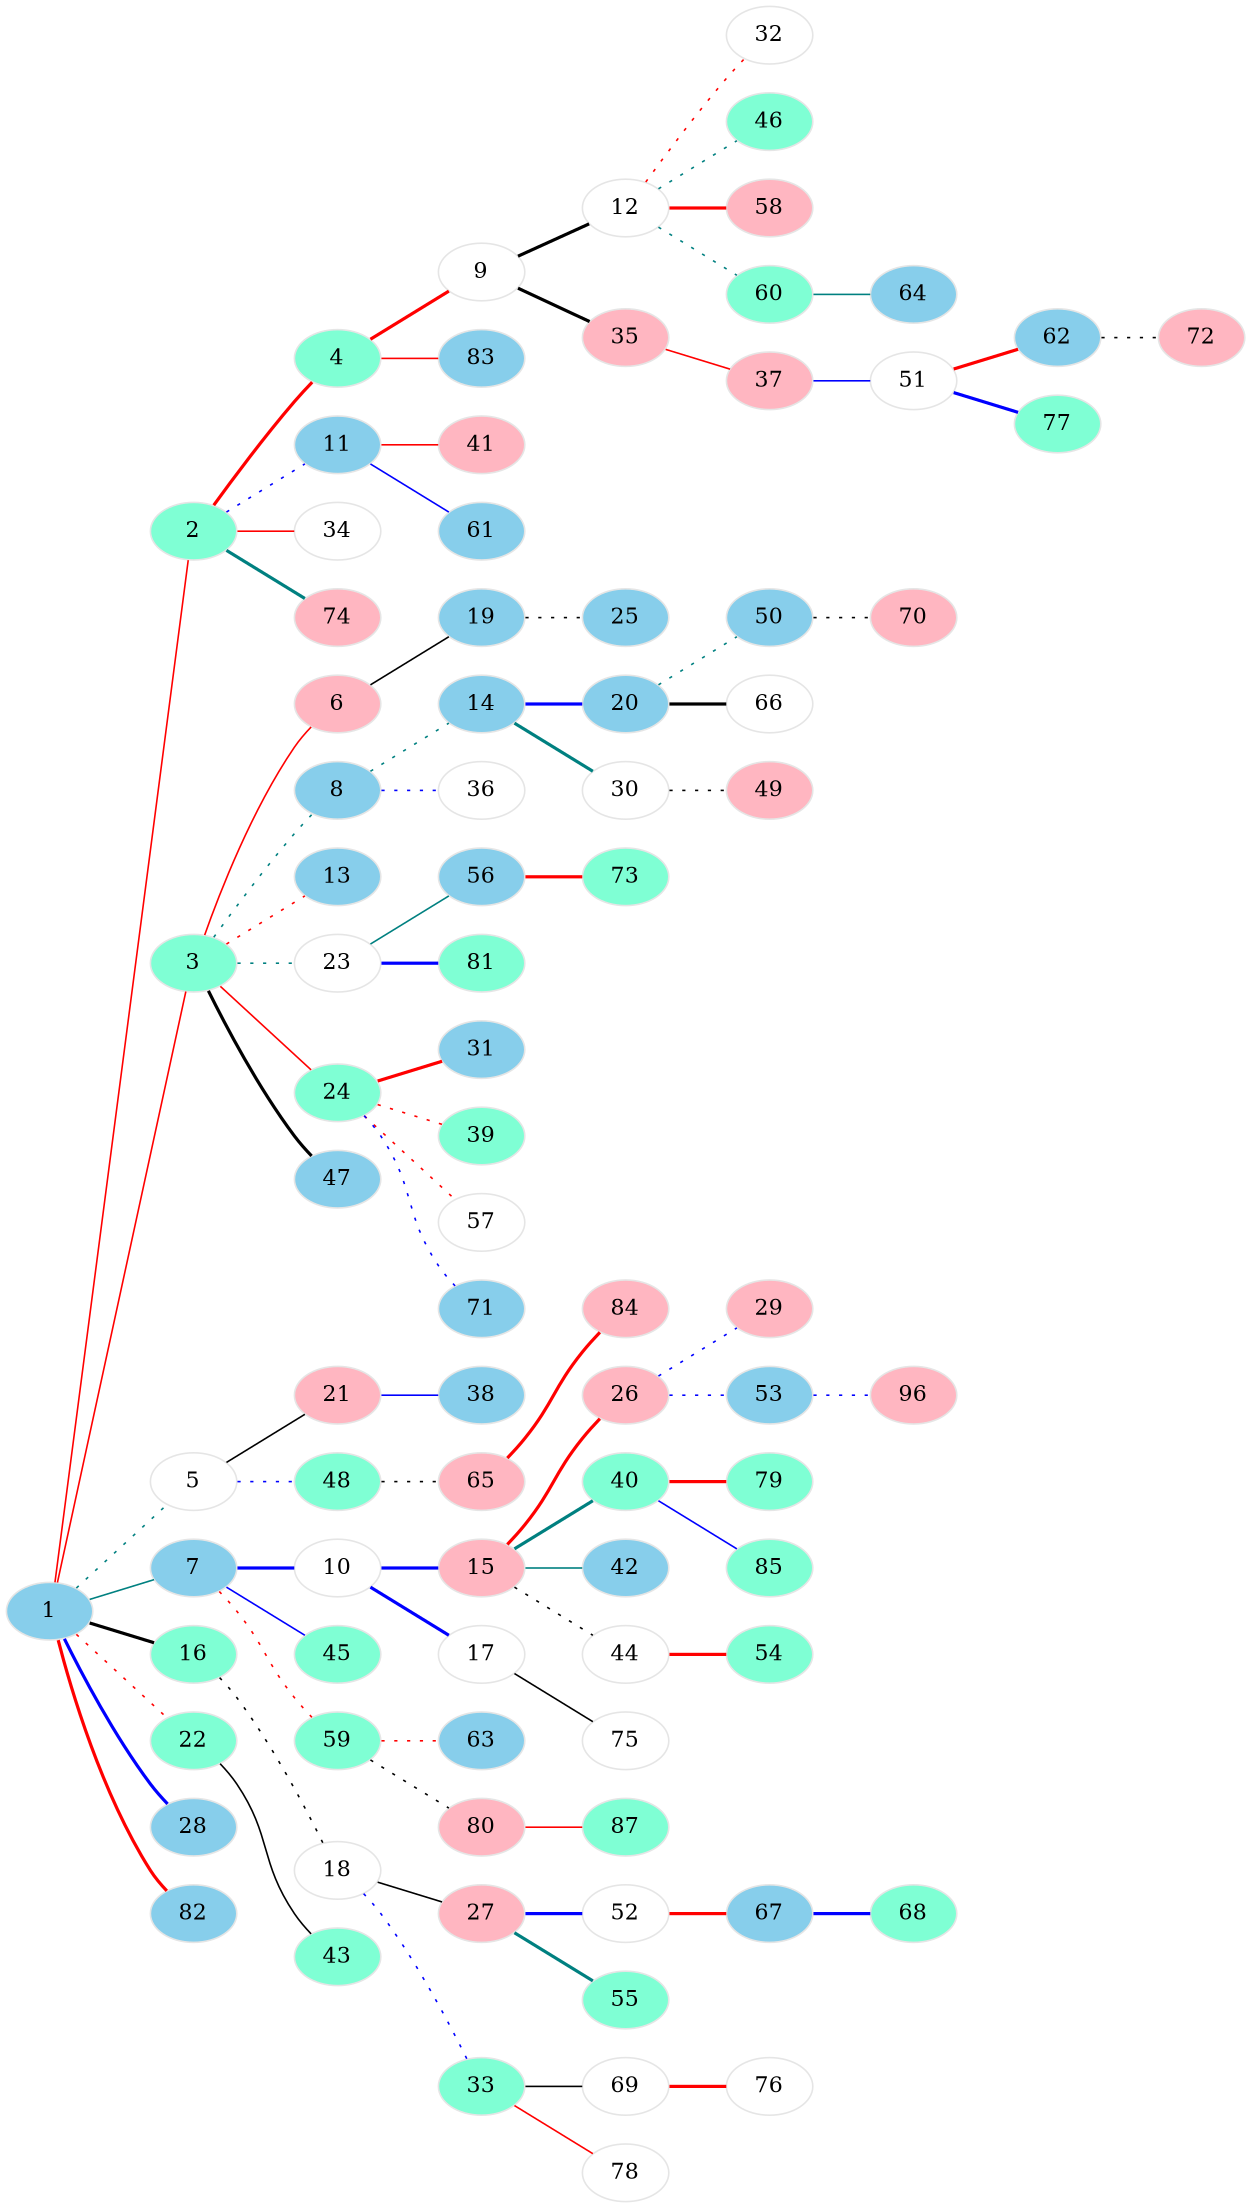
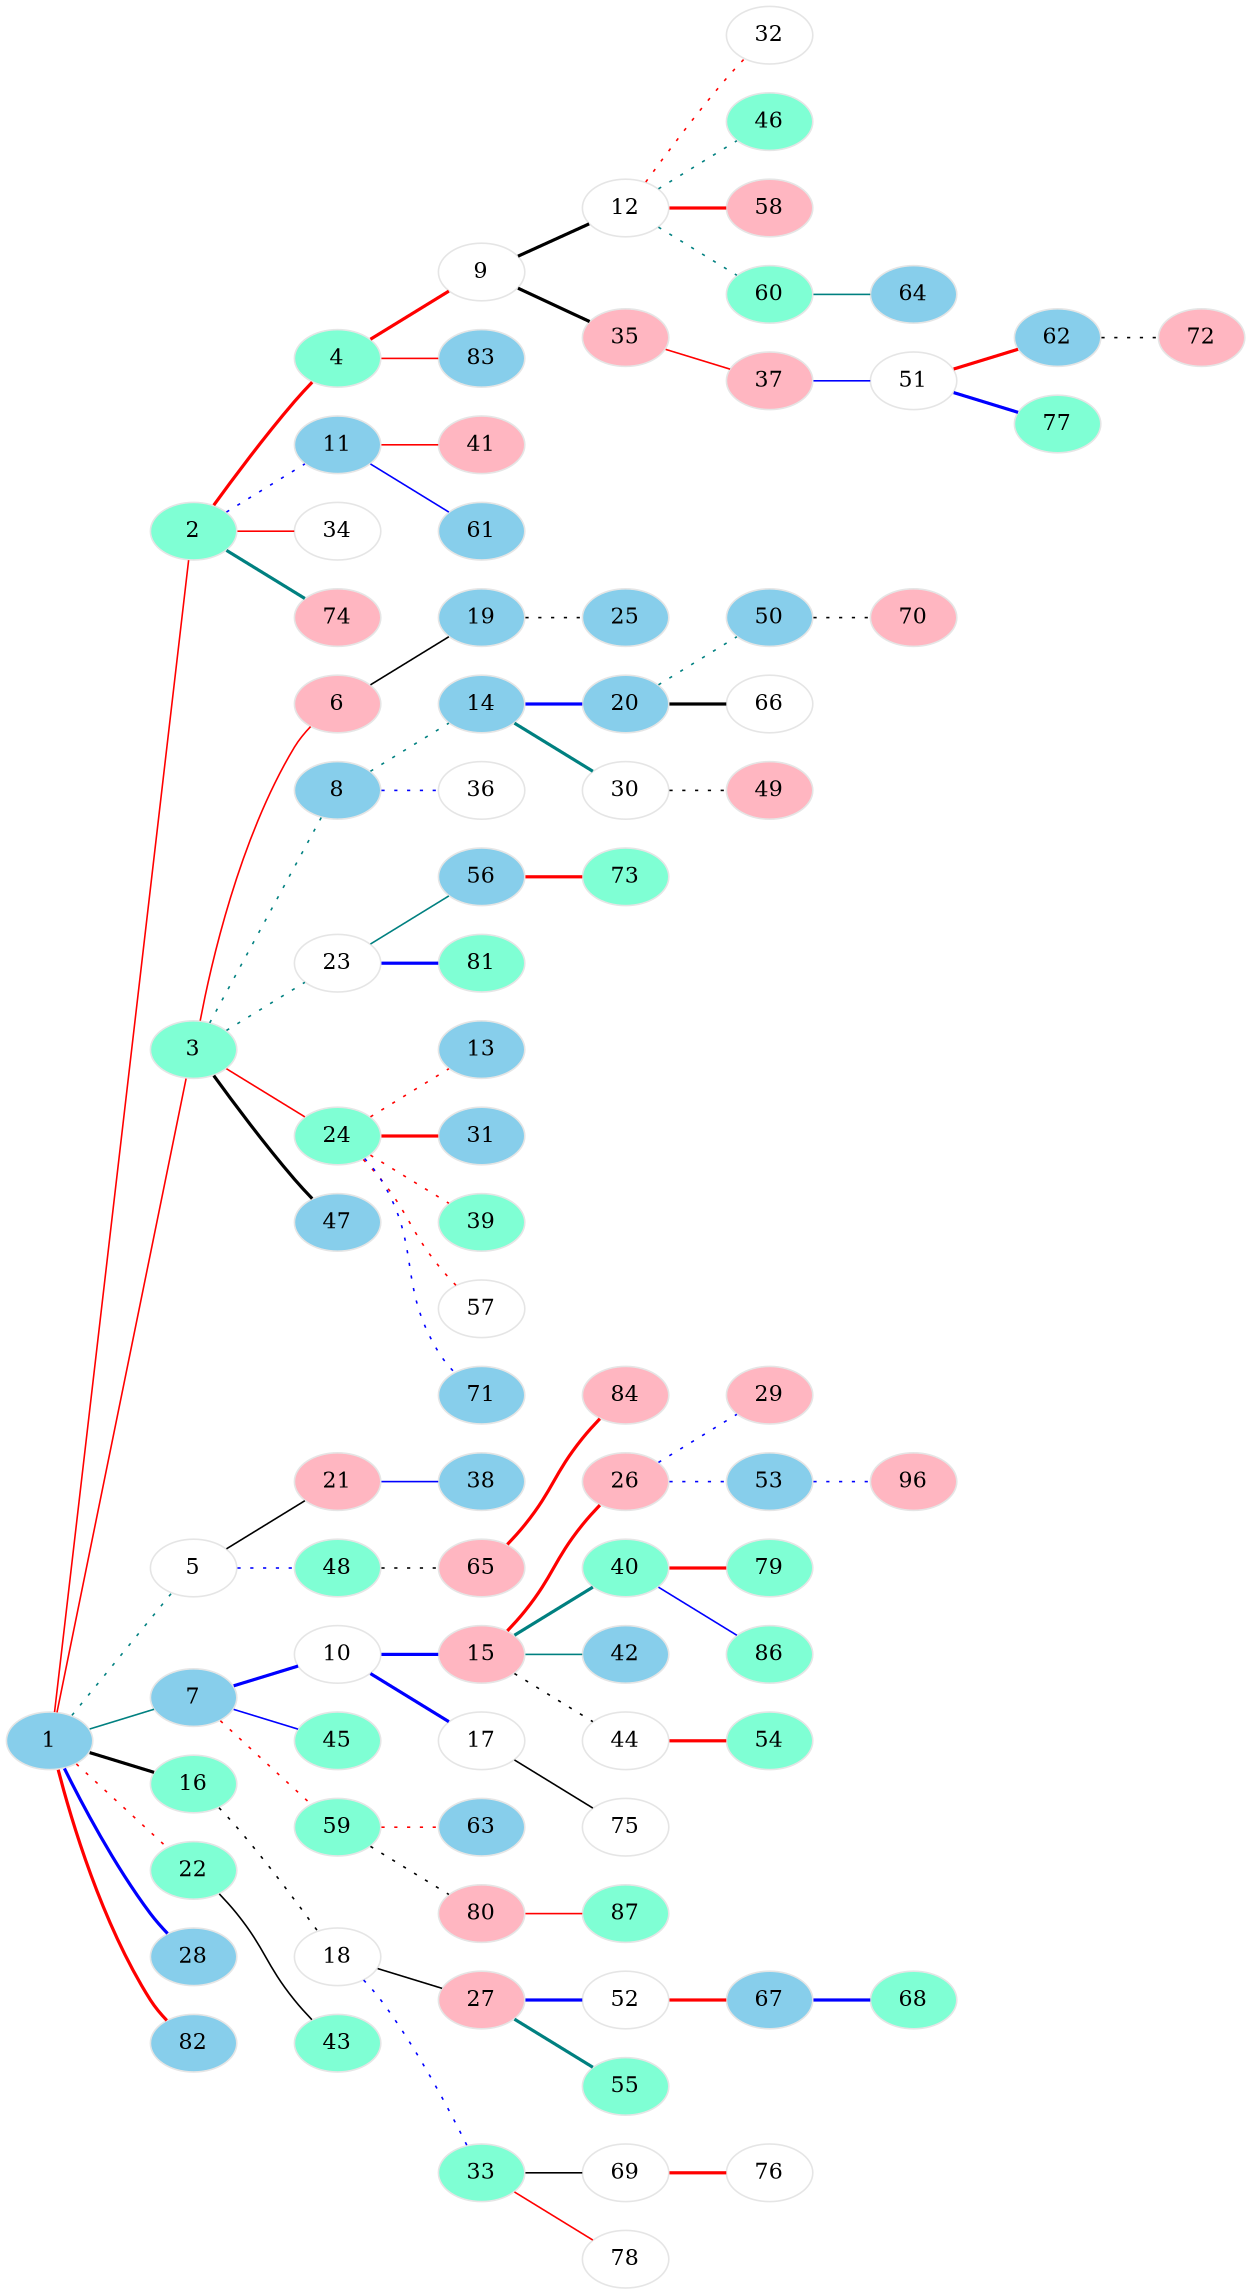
(266, 920) -> (410, 1093)
(770, 1568) -> (770, 1654)
